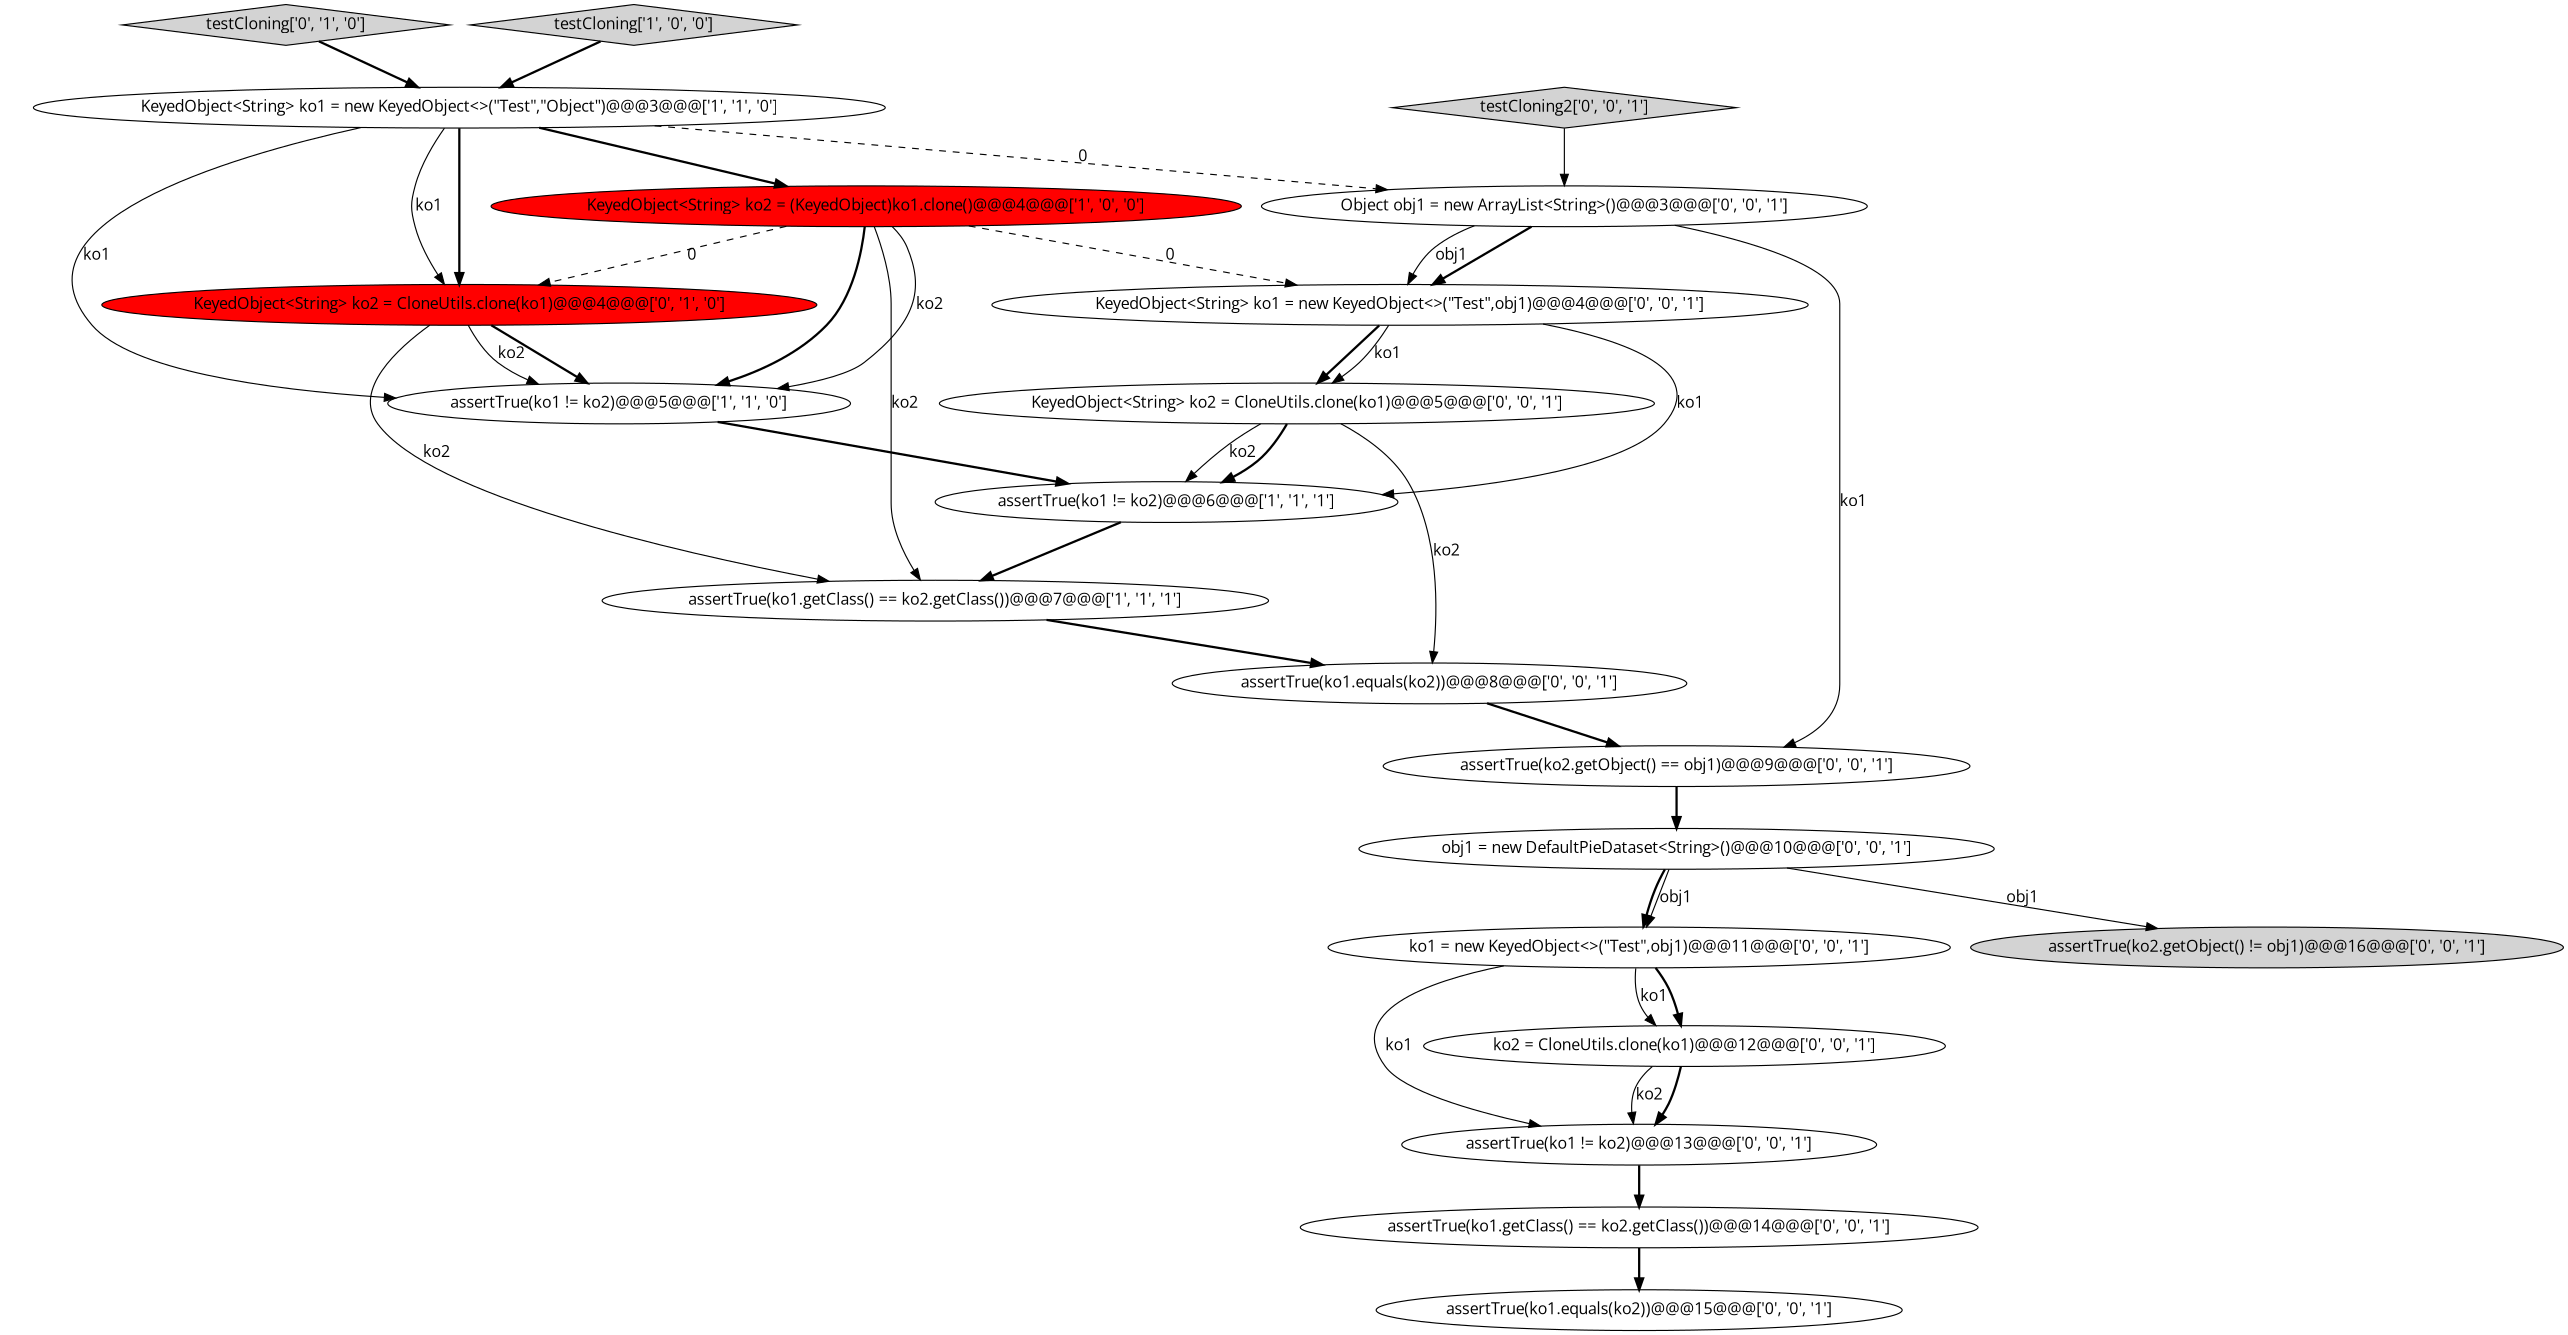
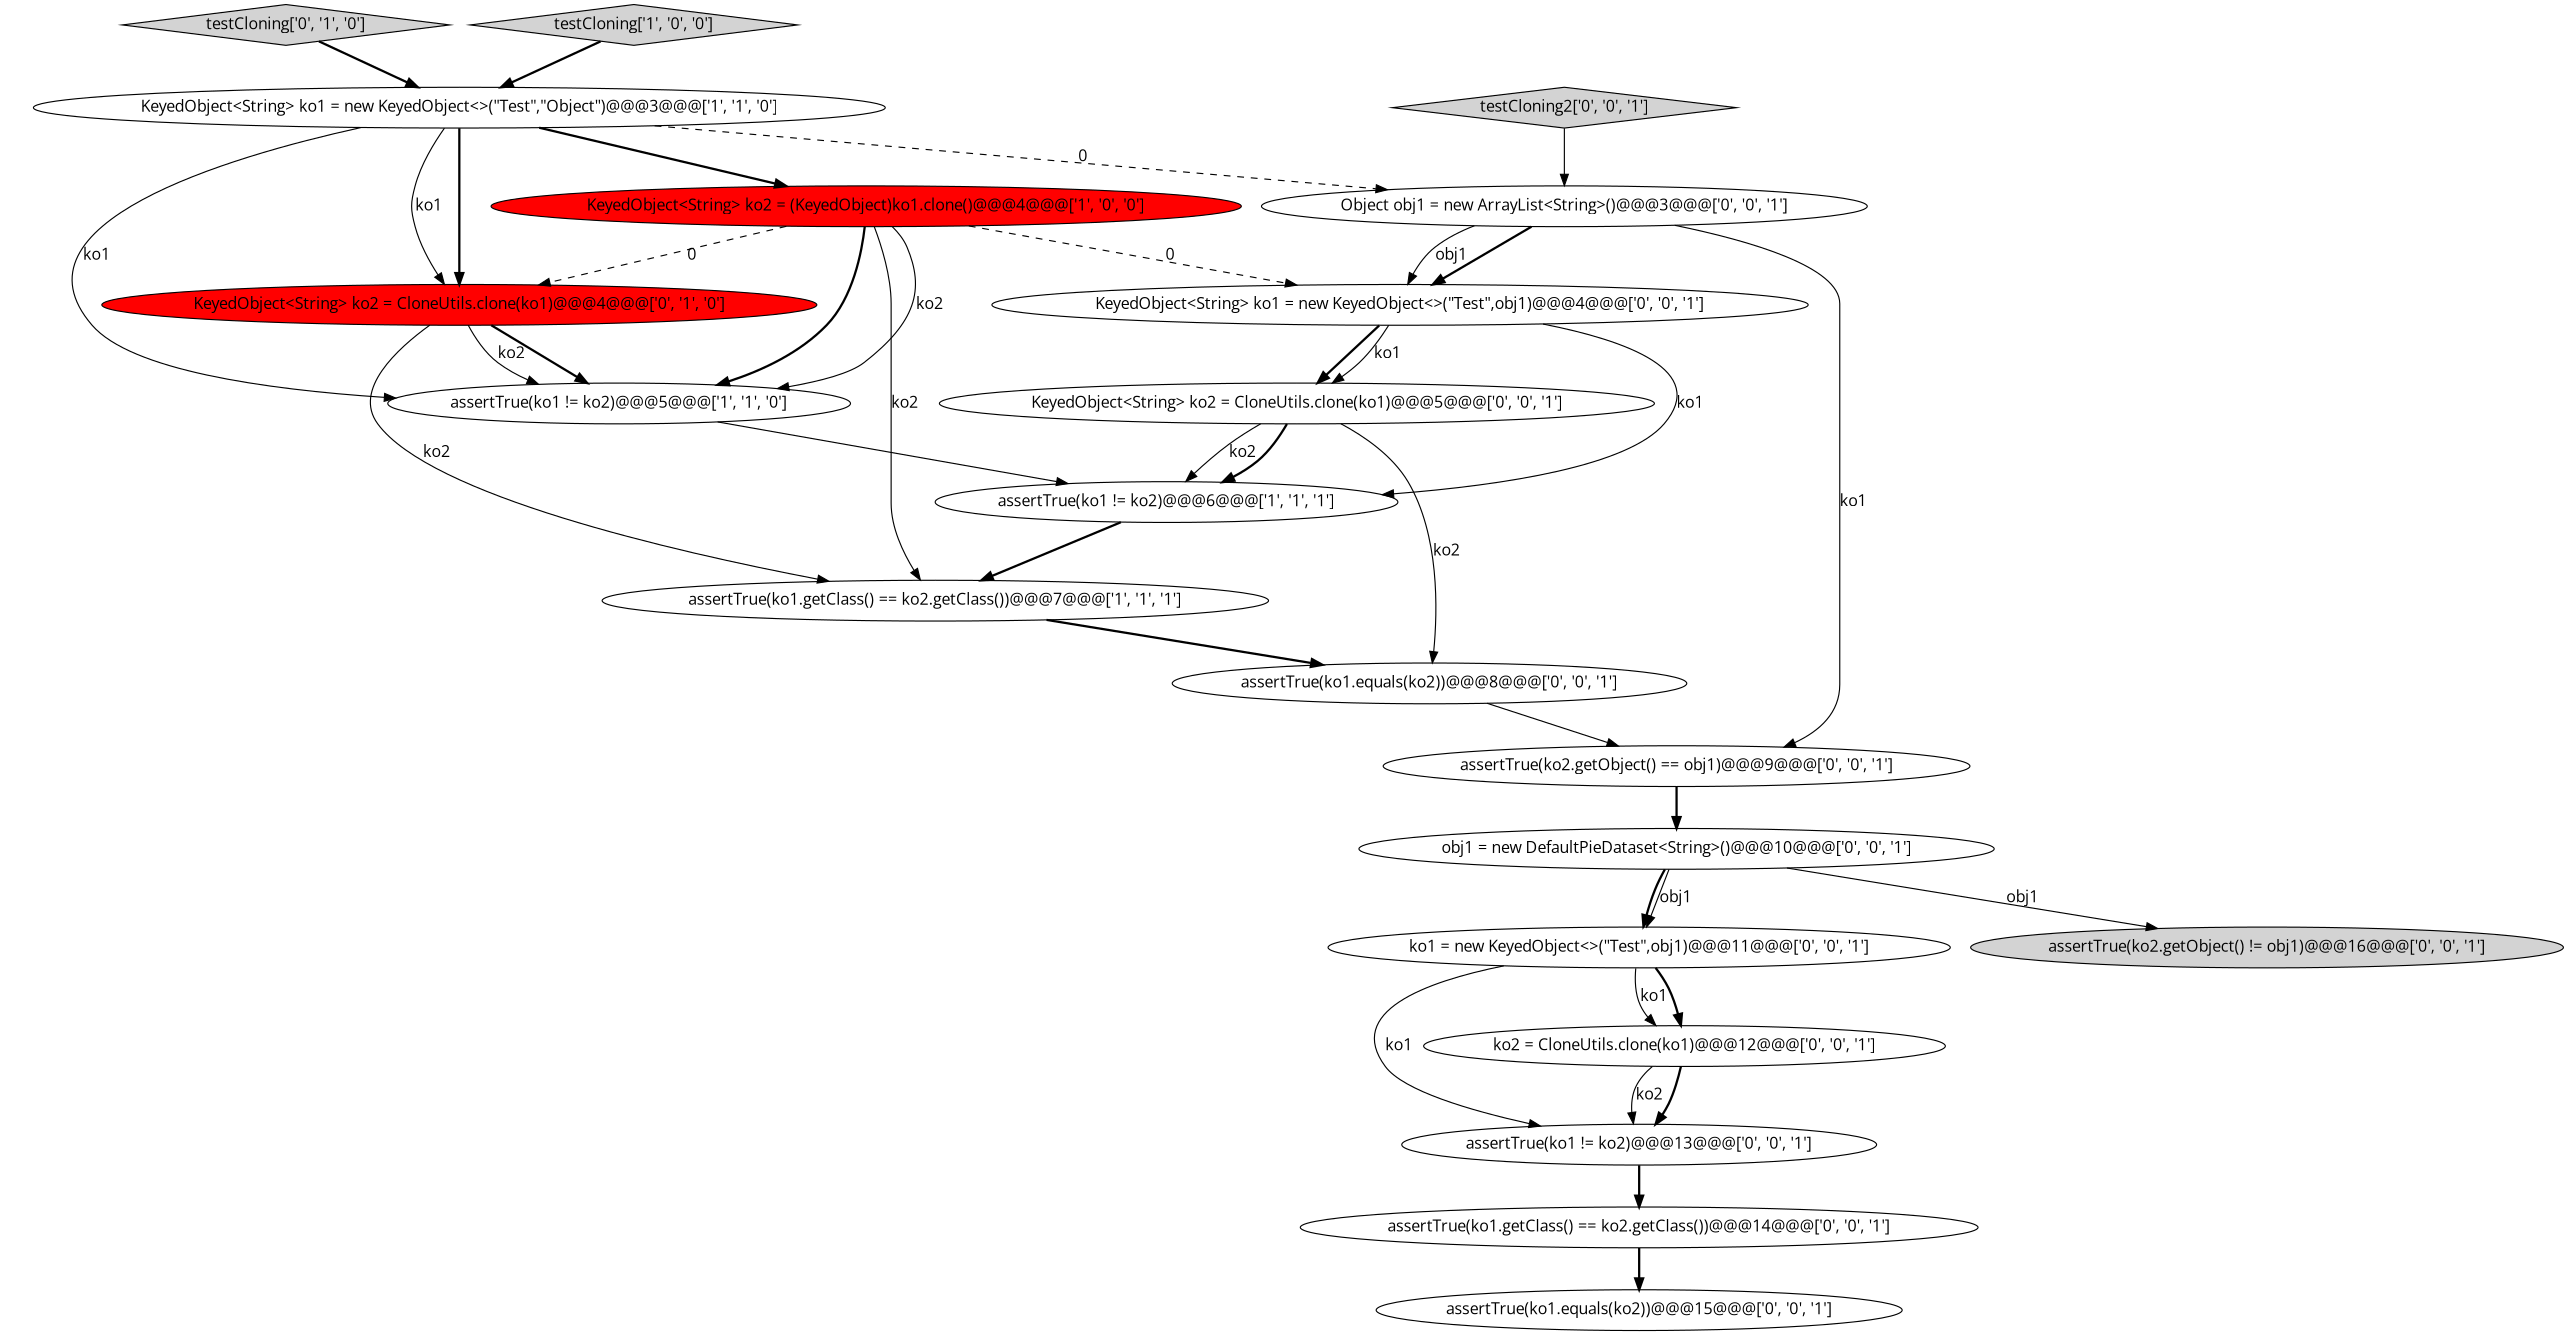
(879, 450) -> (879, 450)
(1547, 723) -> (1547, 723)
